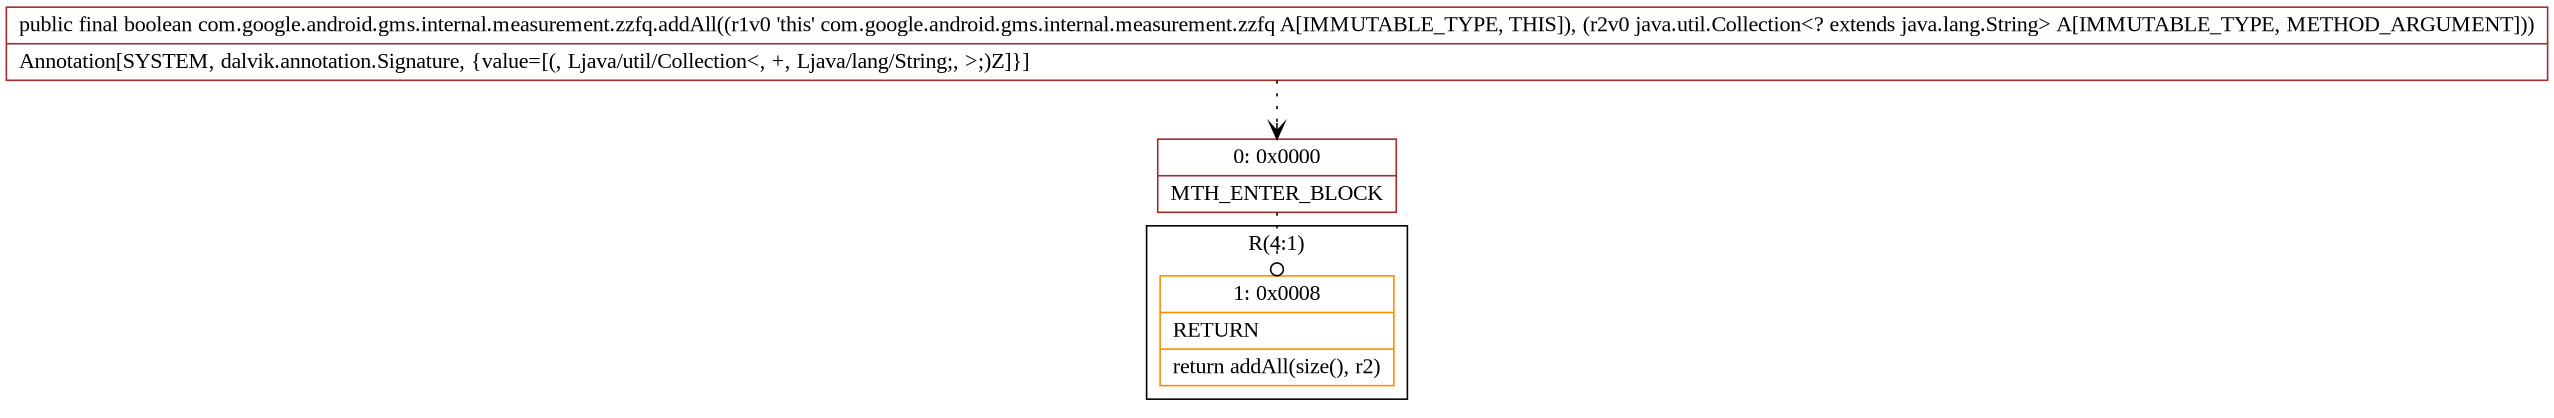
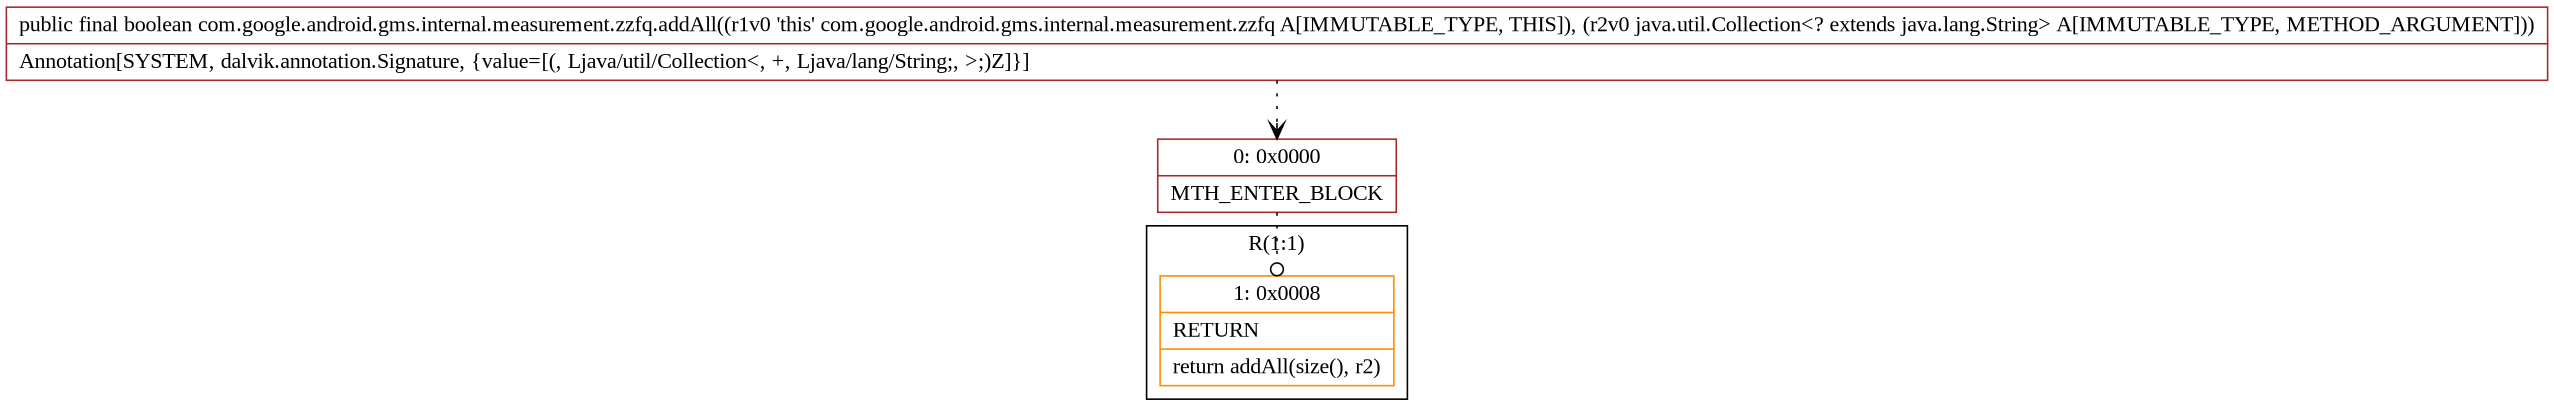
(1277, 244) -> (1277, 244)
